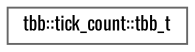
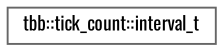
(97, 26) -> (112, 26)
